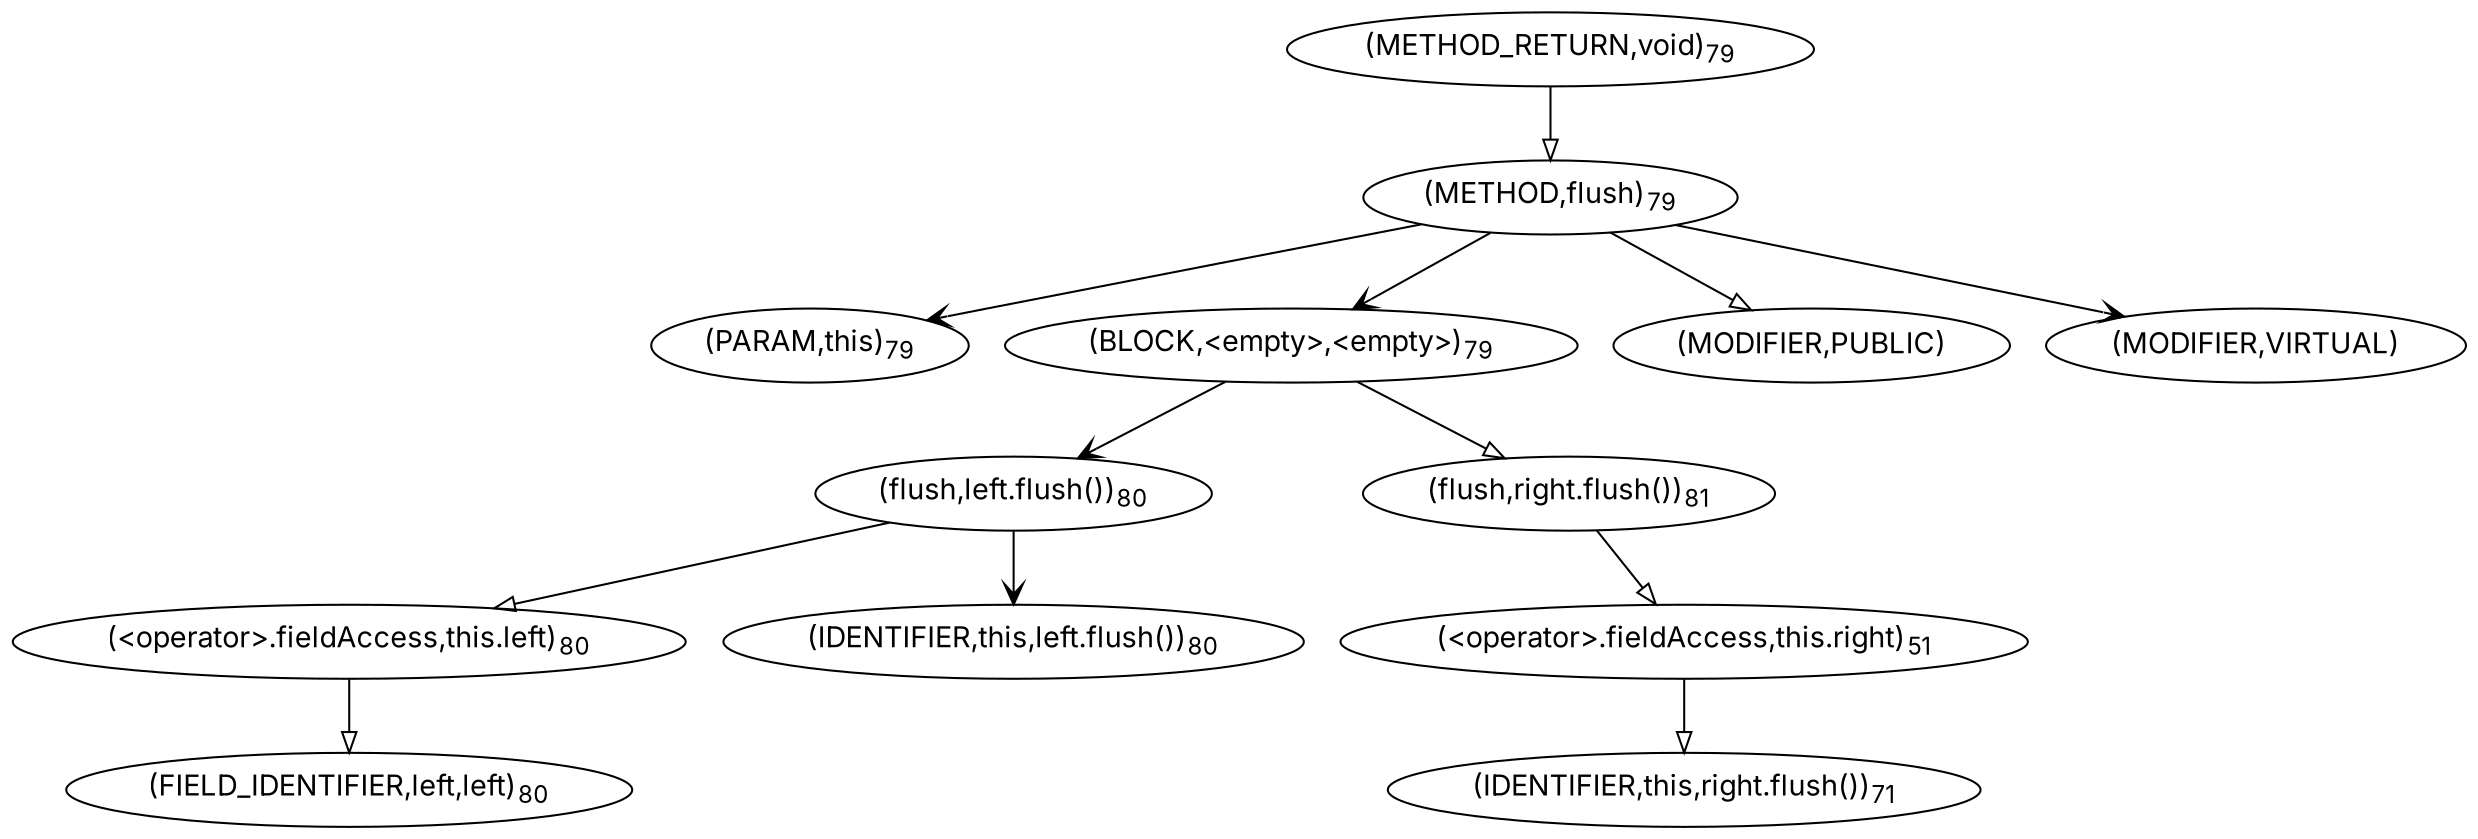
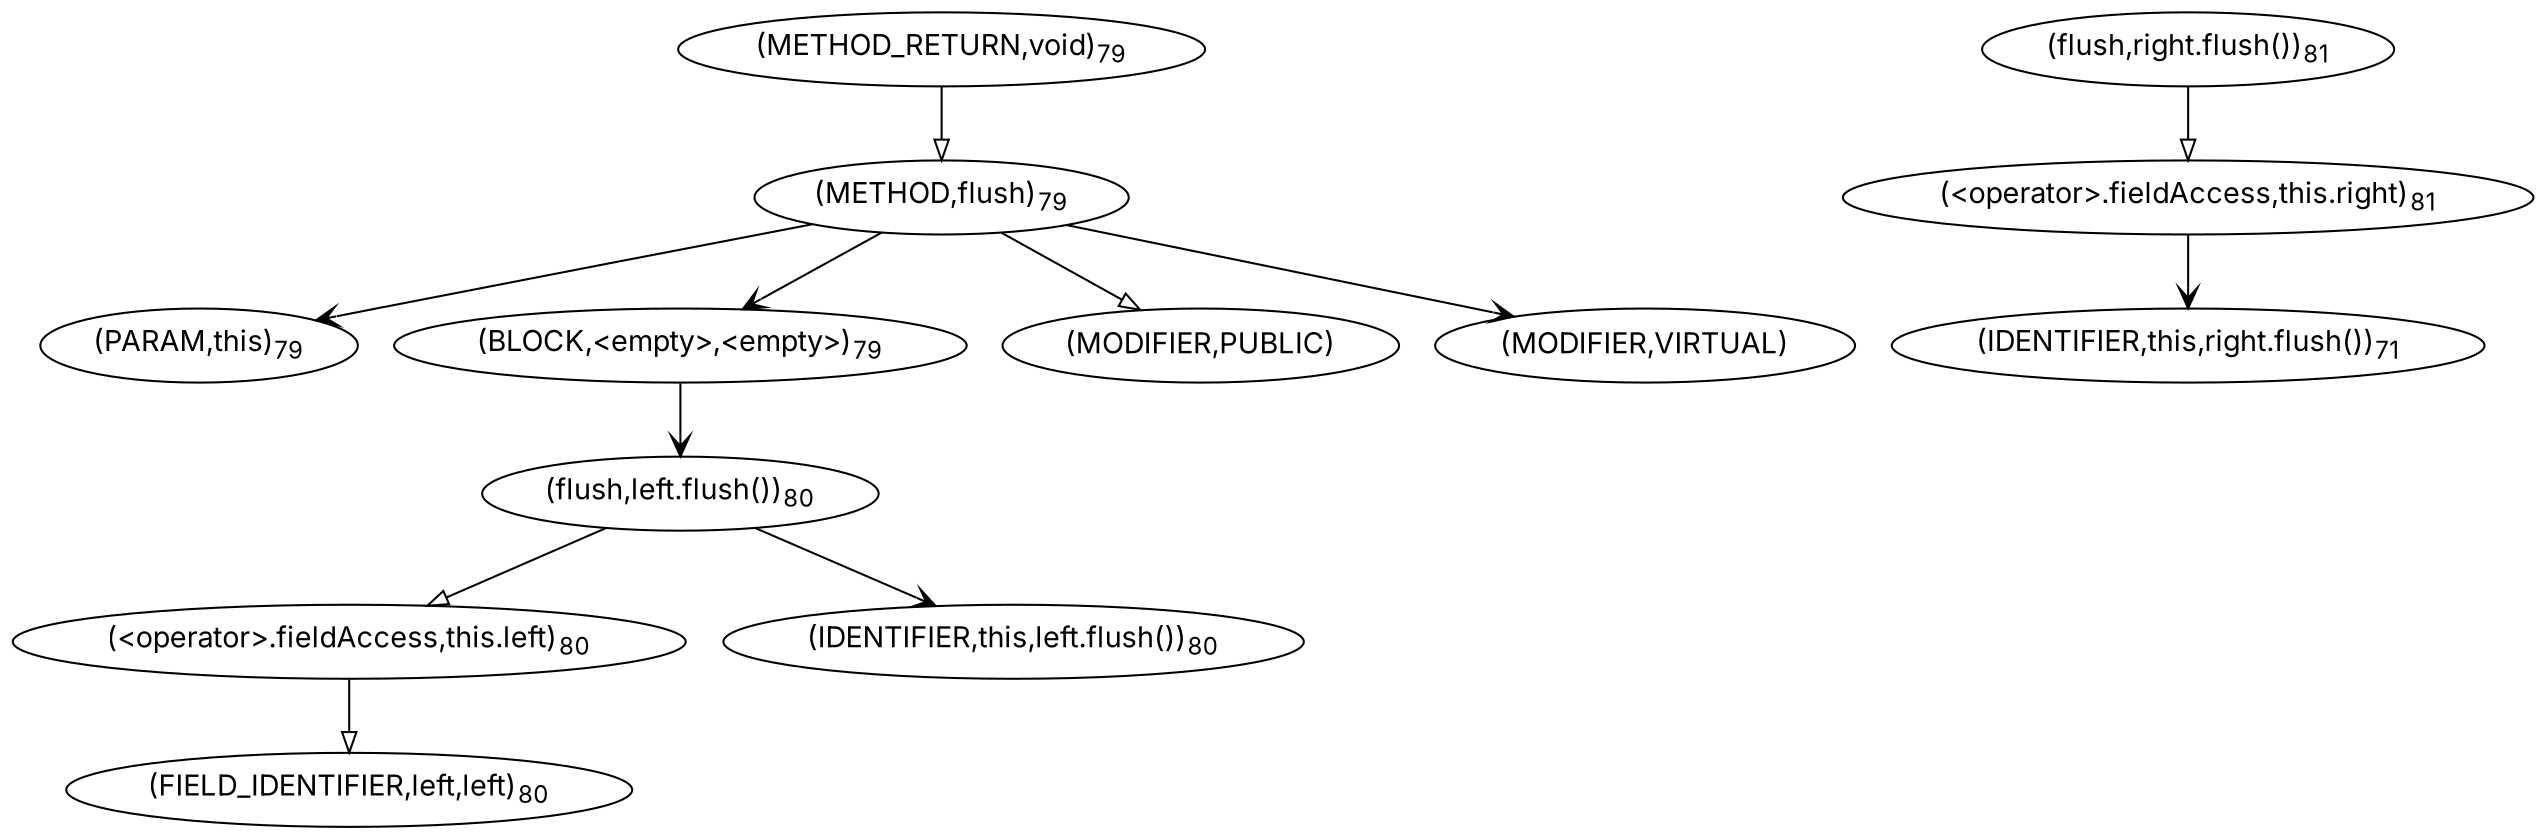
(1422, 415) -> none
(1920, 639) -> (2424, 194)
(1684, 706) -> (2188, 261)
